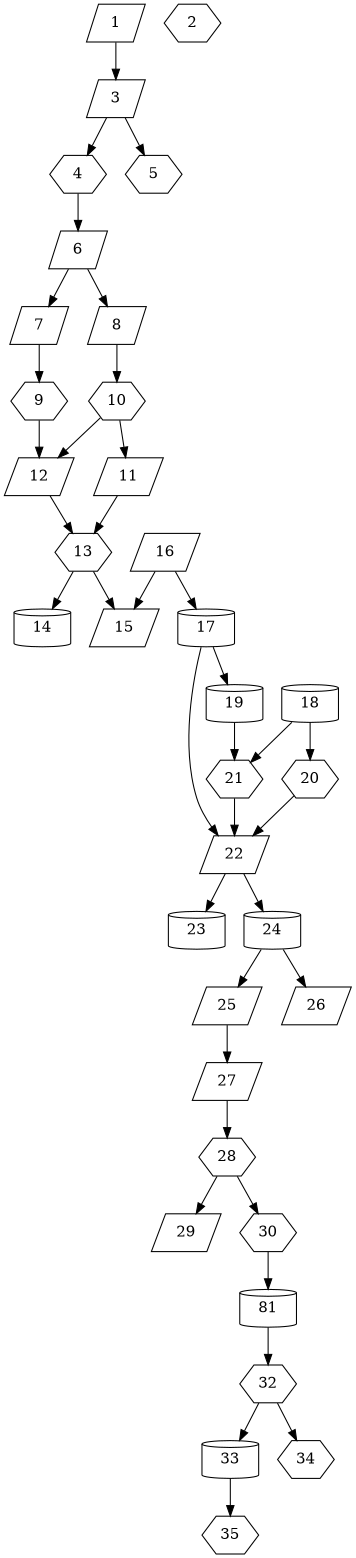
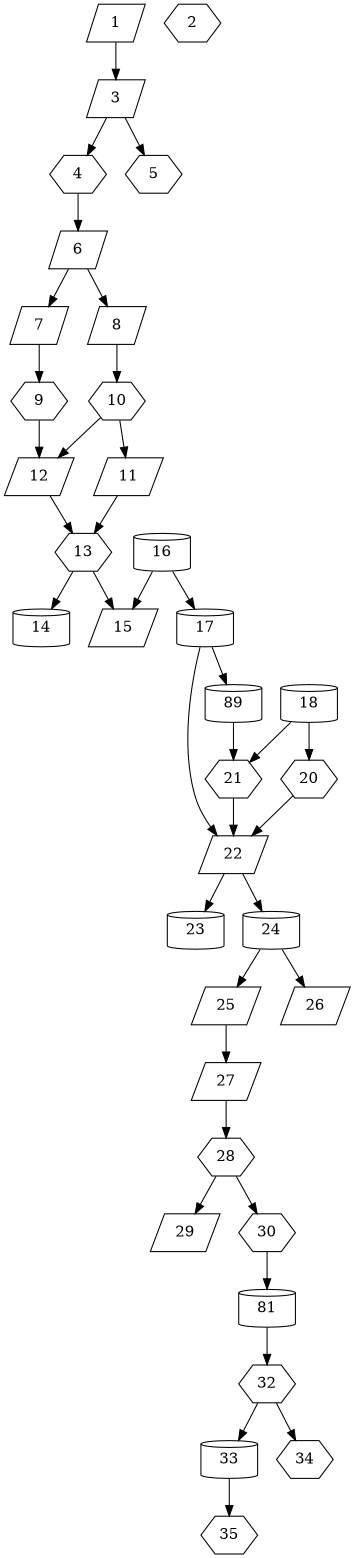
(165, 552) -> (162, 552)
(235, 703) -> (233, 703)
